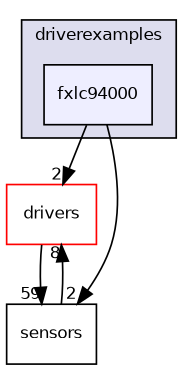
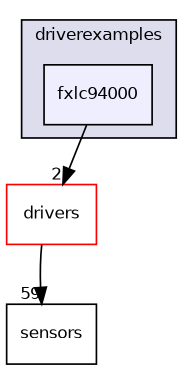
(117, 210) -> none
(63, 283) -> none
